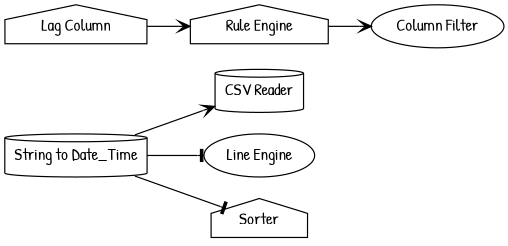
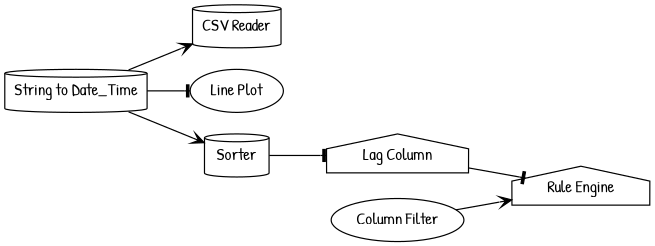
(163, 26) -> (494, 172)
(344, 26) -> (478, 206)
(259, 155) -> (237, 91)
none -> (295, 155)
(178, 191) -> (161, 125)
(259, 220) -> (237, 155)
